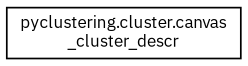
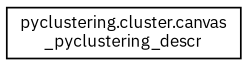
(124, 33) -> (124, 33)
